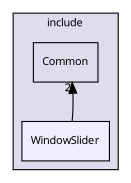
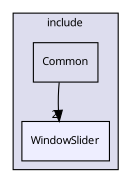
(73, 107) -> (58, 96)
